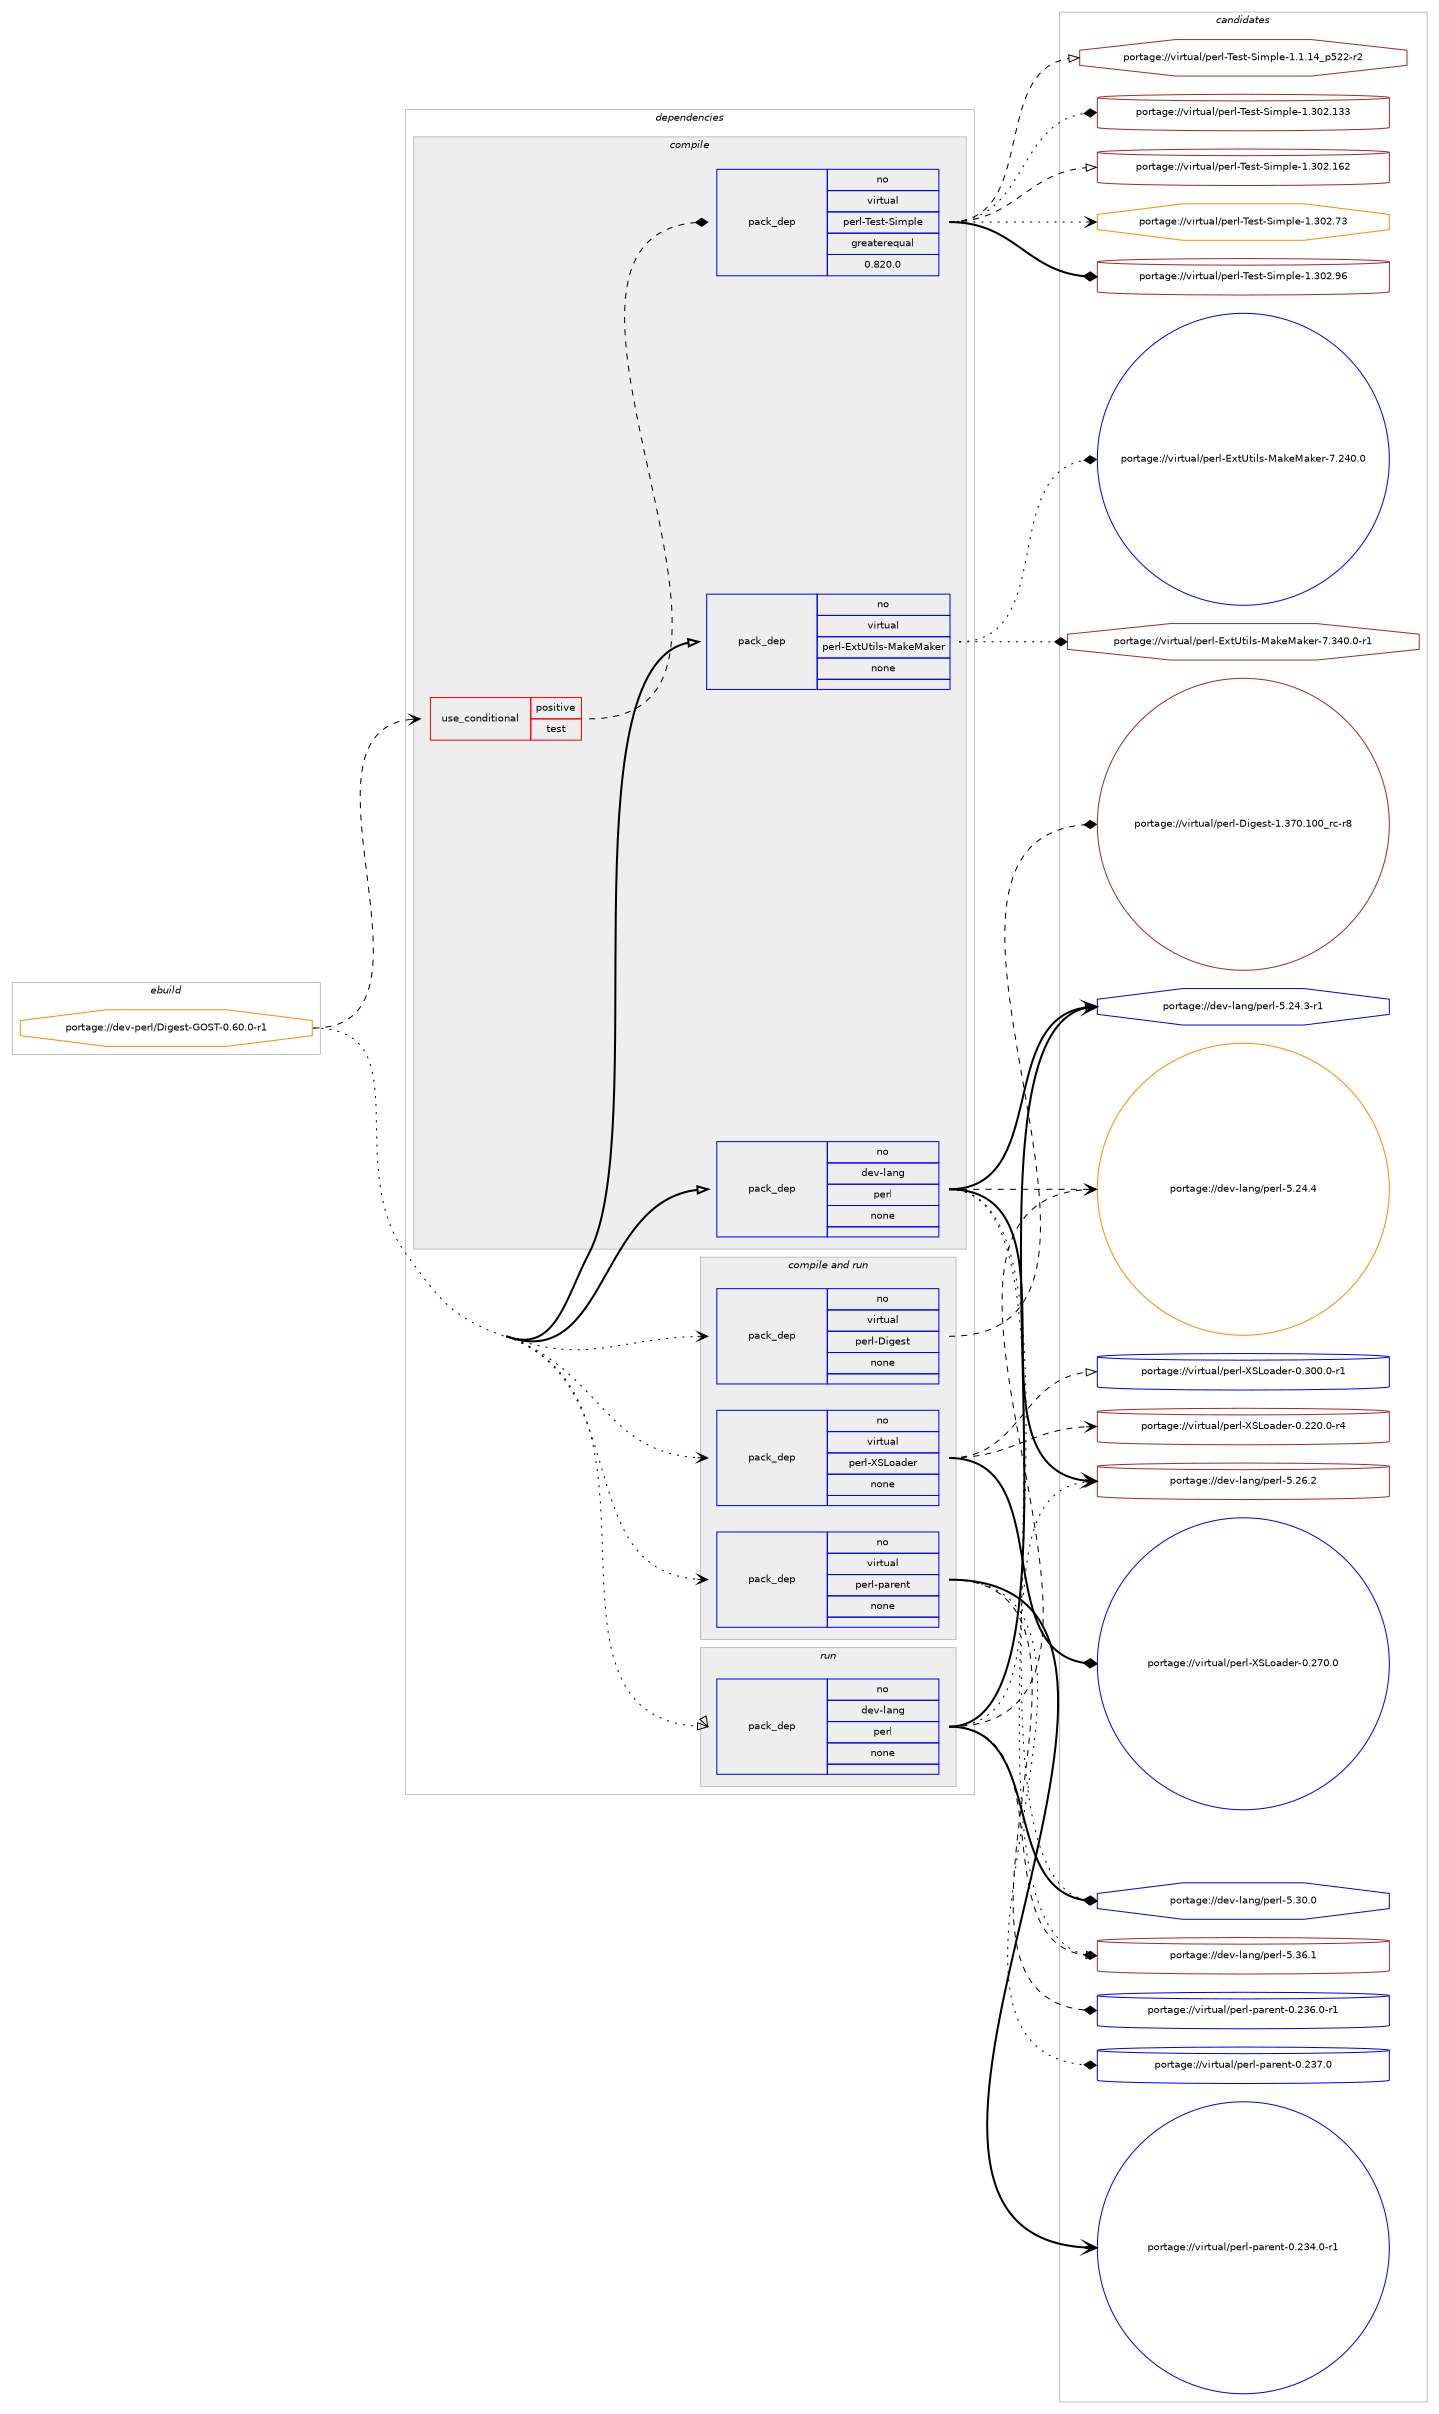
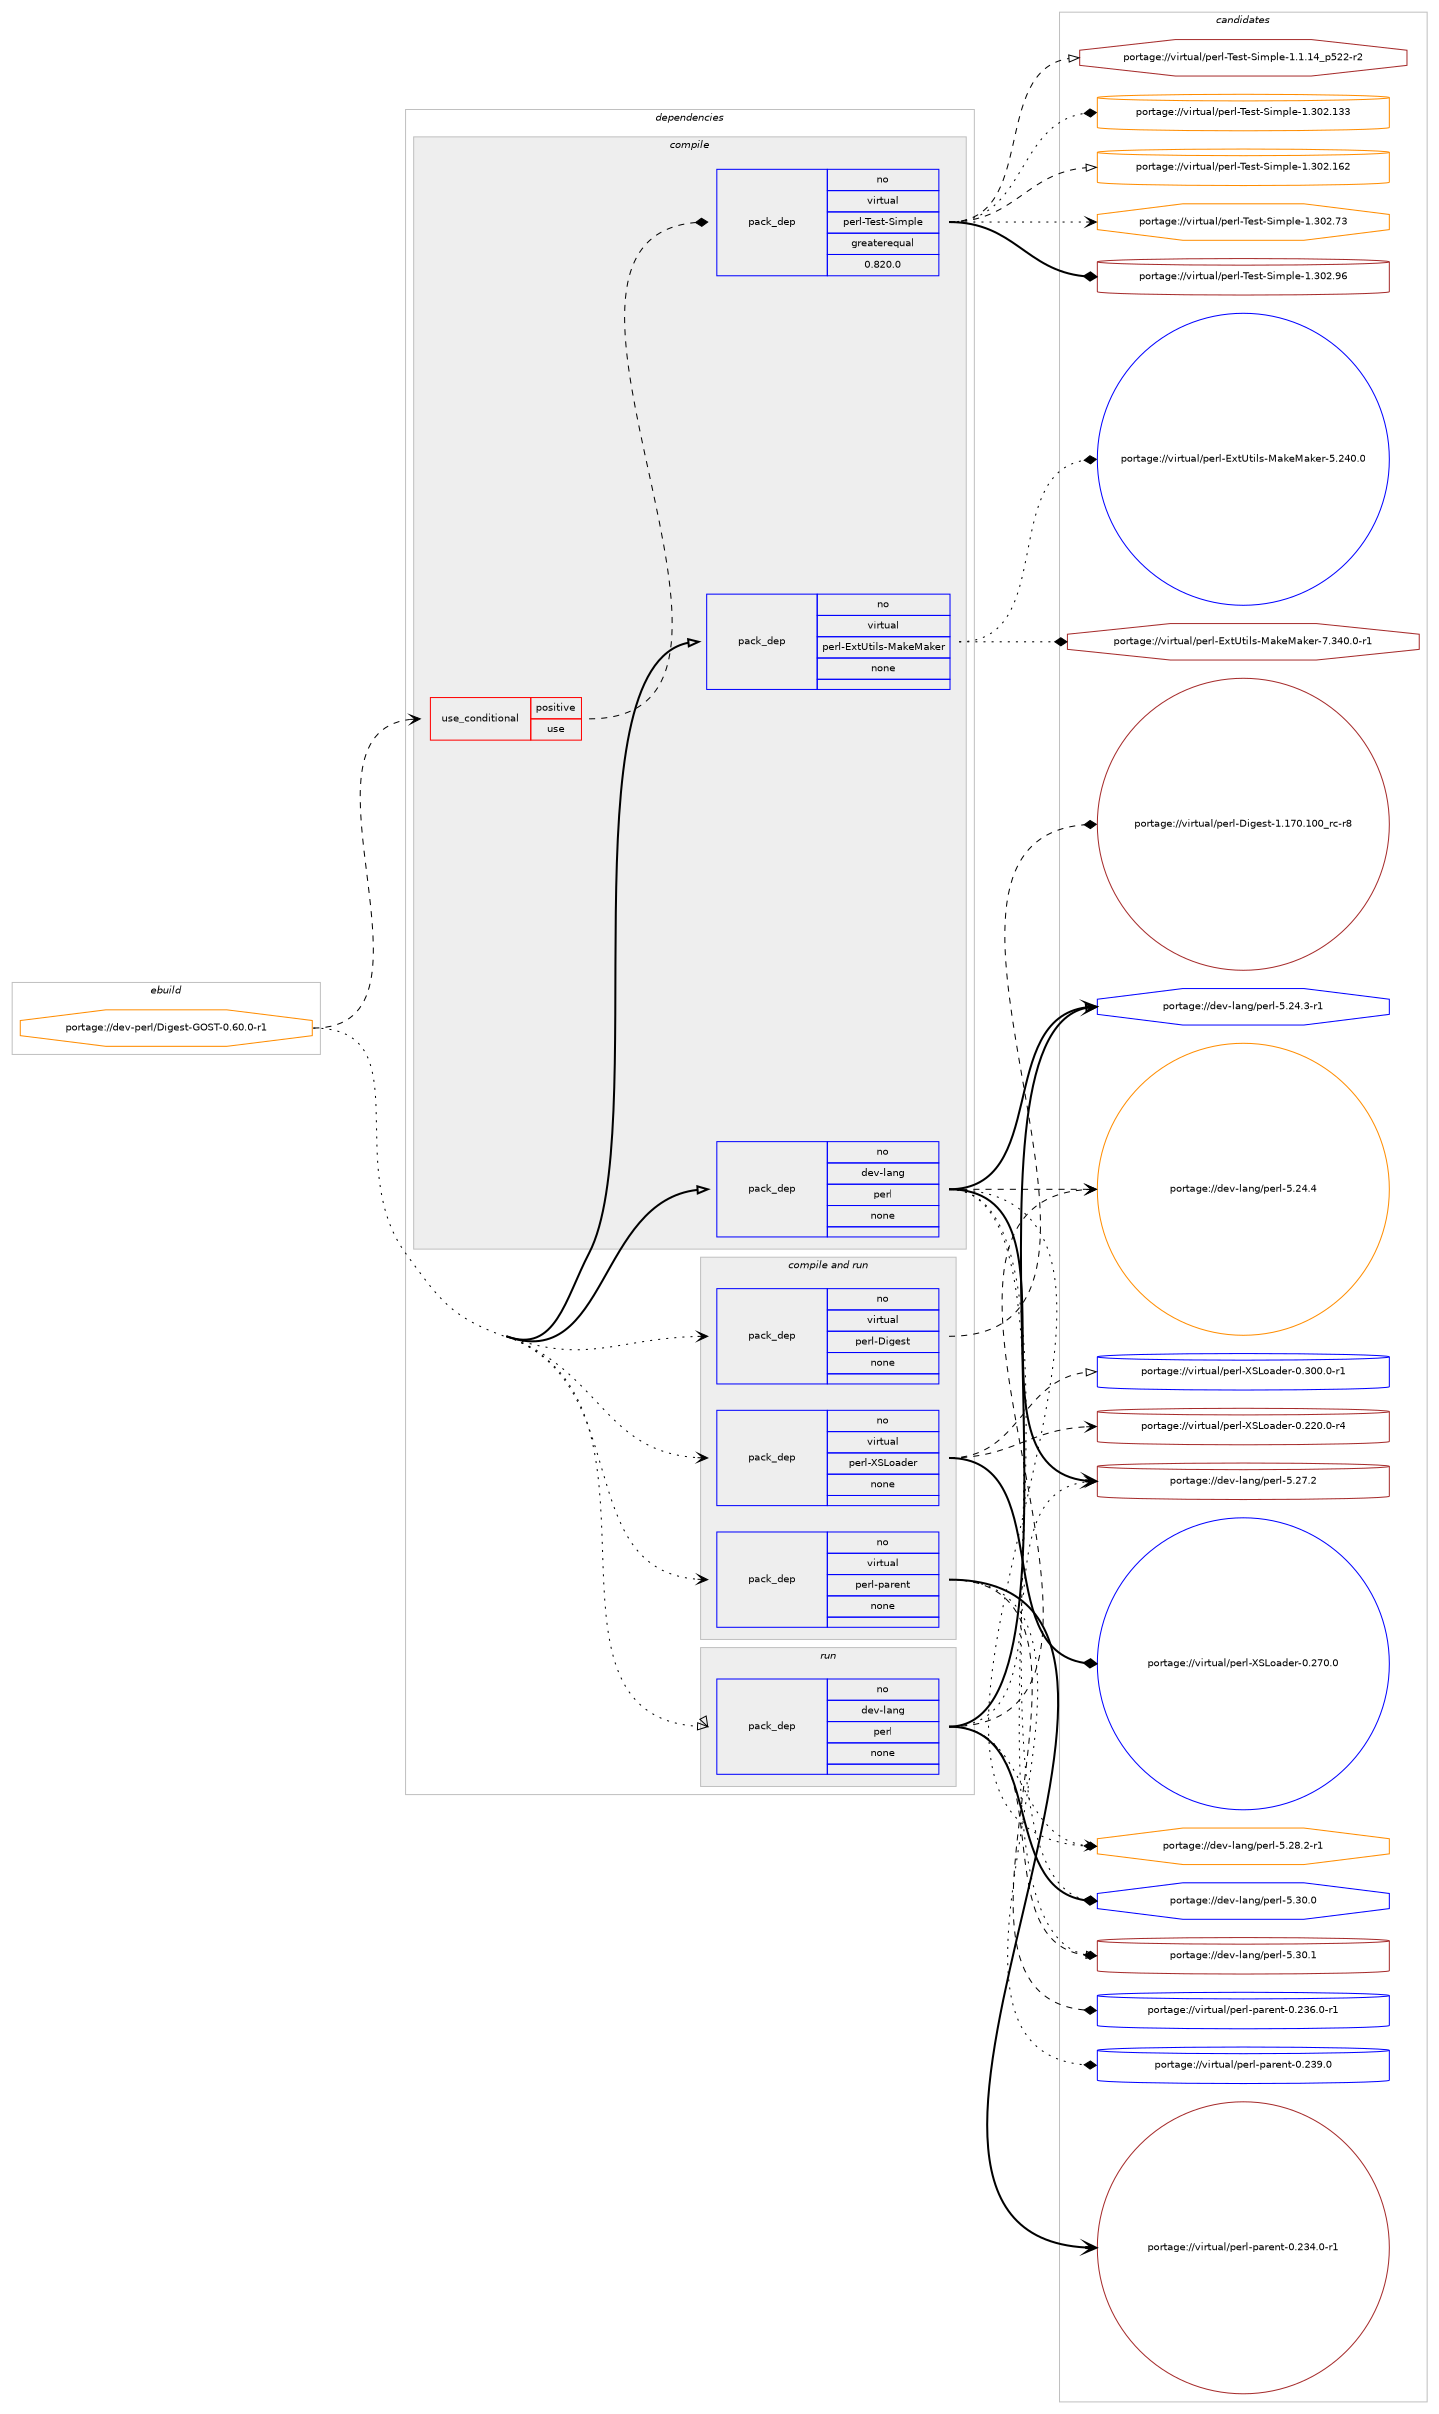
(1243, 113) -> (1243, 113)
(1243, 167) -> (1243, 167)
(1243, 459) -> (1243, 459)
(556, 729) -> (556, 729)
(1243, 824) -> (1243, 824)
(1243, 1481) -> (1243, 1481)
none -> (1243, 1846)
(1243, 1956) -> (1243, 1956)
(1243, 2065) -> (1243, 2065)
(1243, 2248) -> (1243, 2248)
